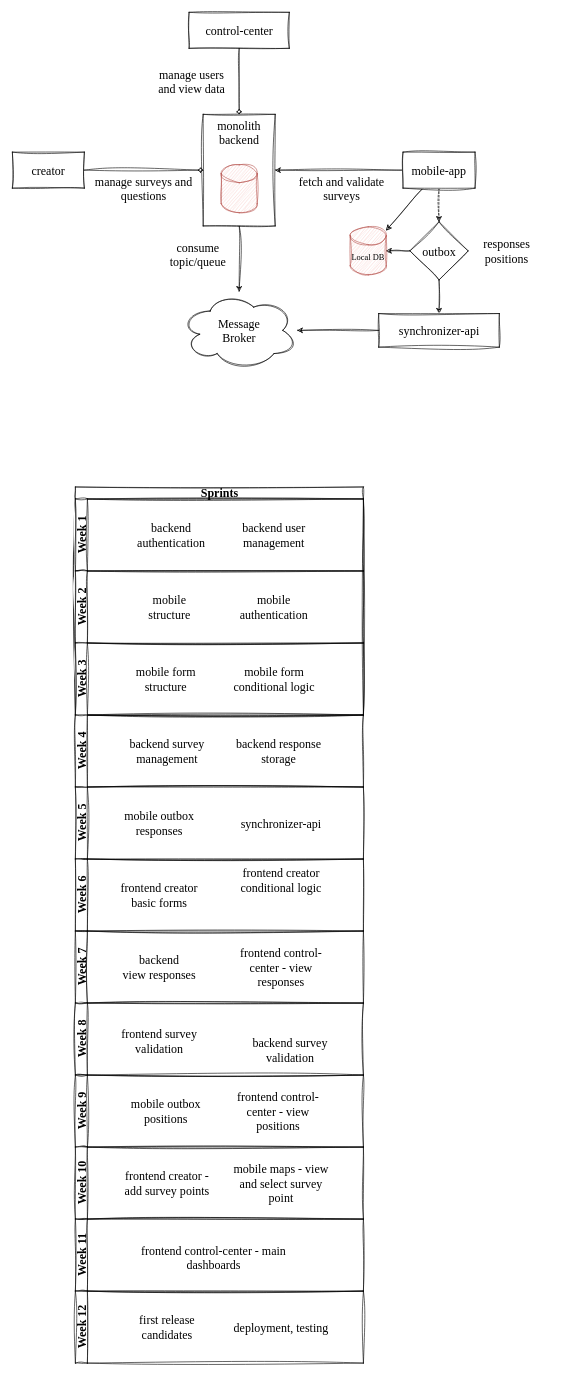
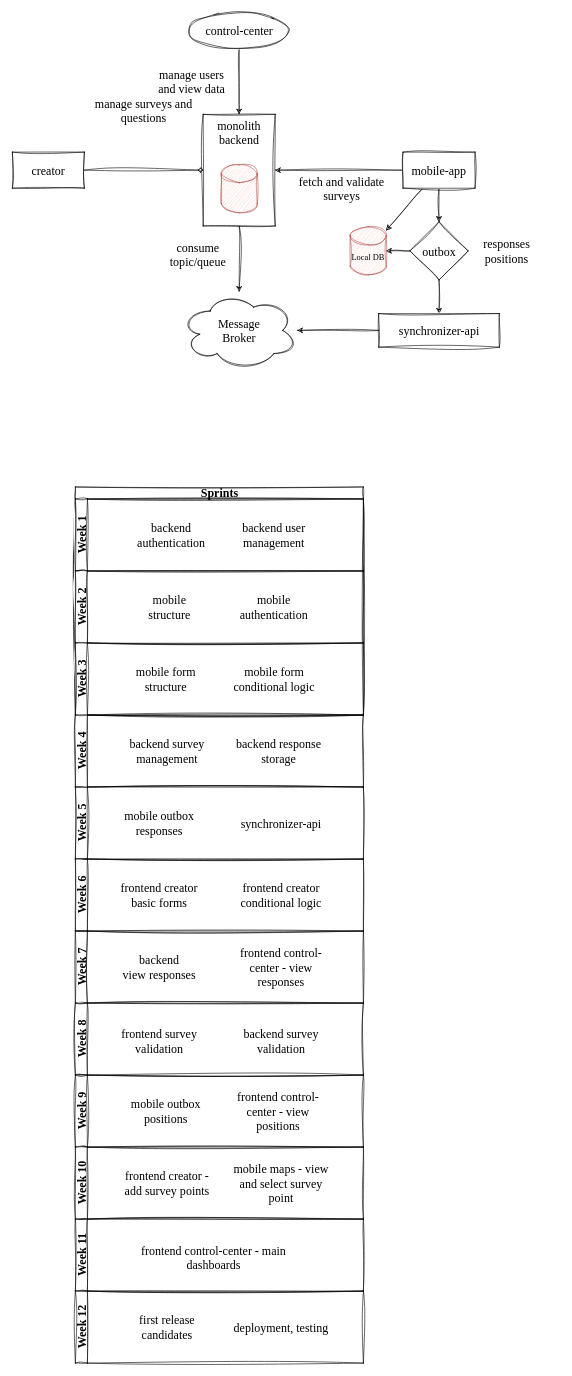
(239, 30) -> (239, 30)
(239, 108) -> (239, 108)
(144, 189) -> (144, 111)
(439, 202) -> (439, 202)
(281, 880) -> (281, 895)
(290, 1050) -> (281, 1041)
